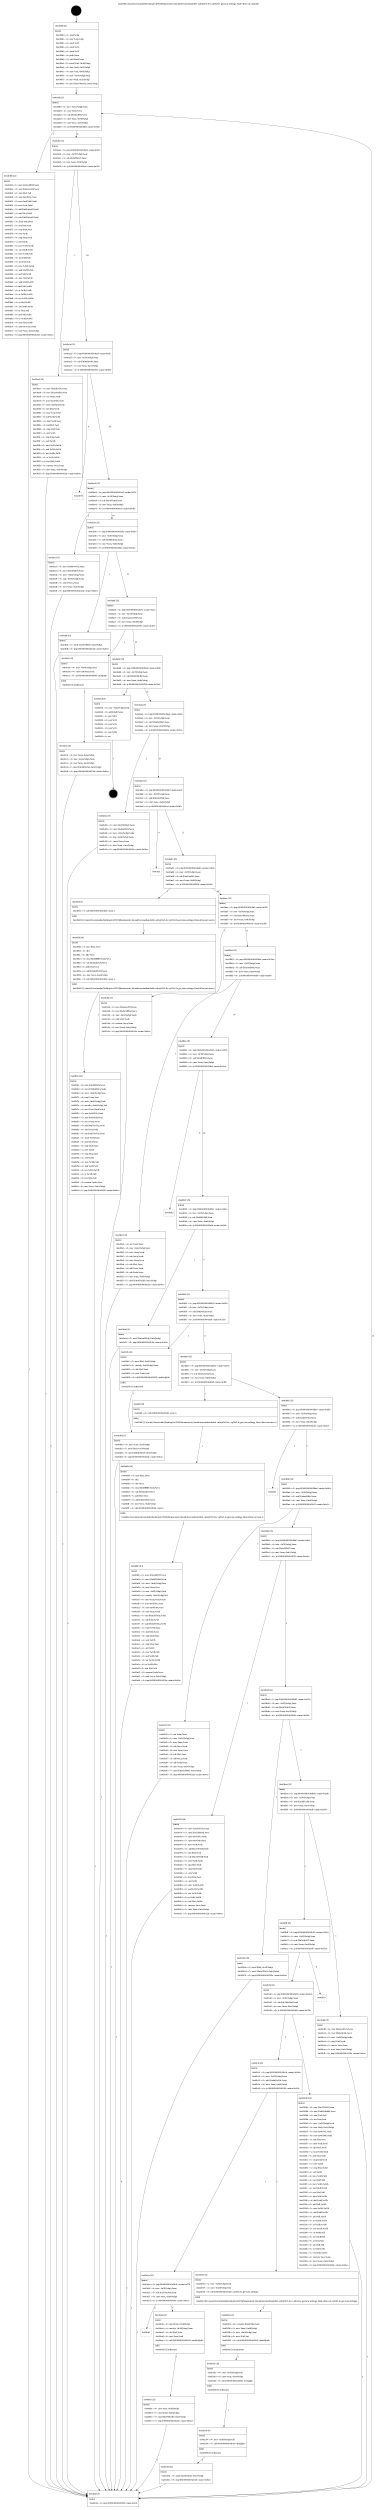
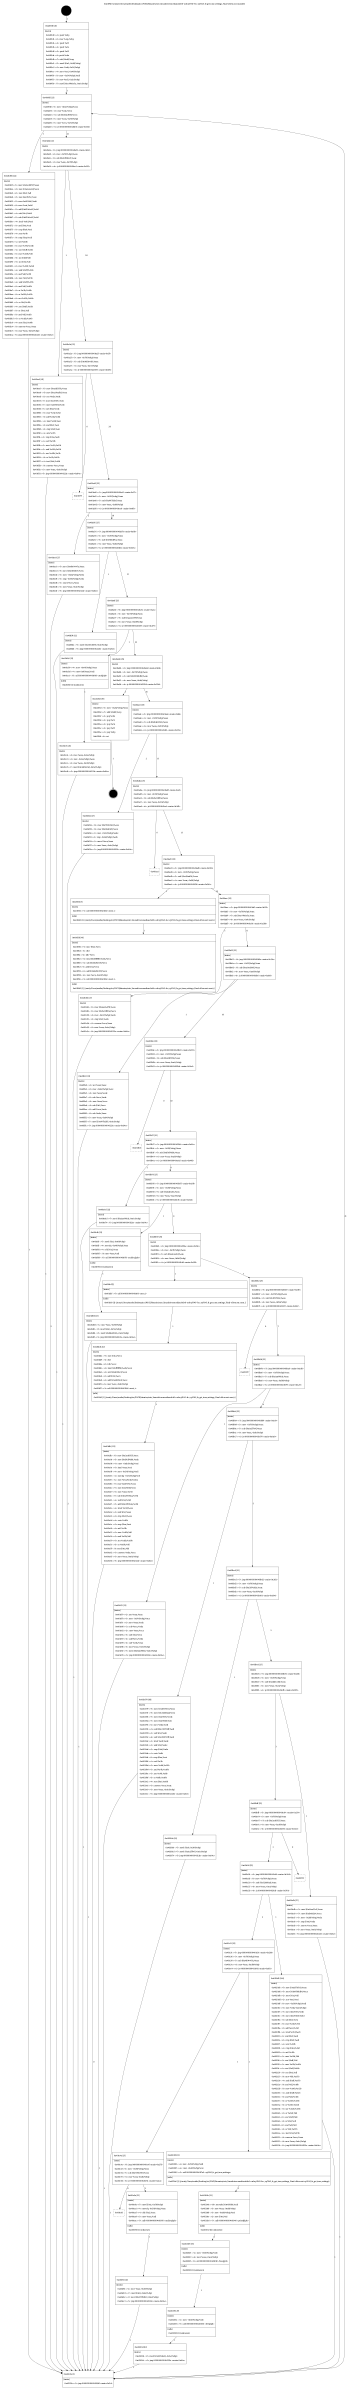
(95, 1133) -> none
